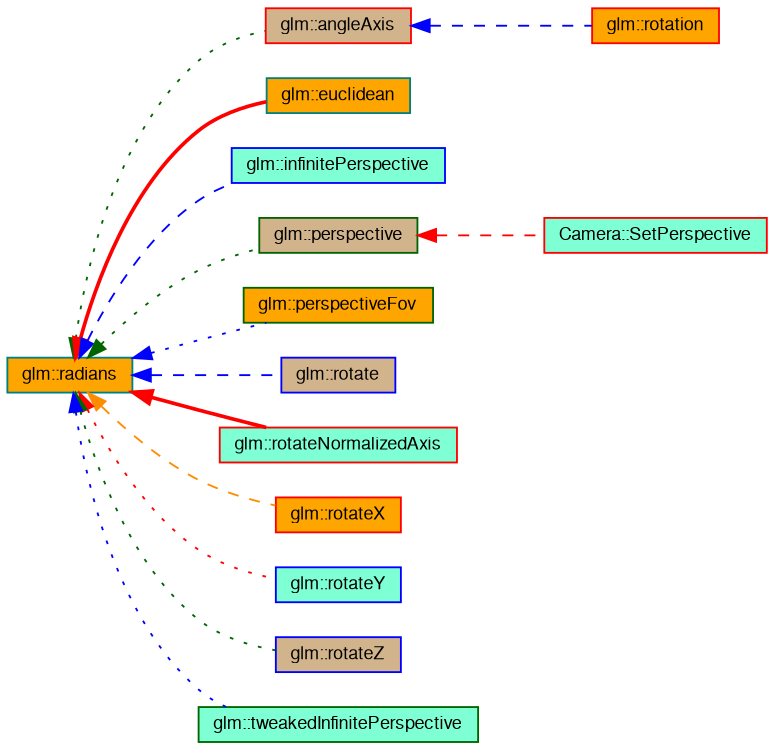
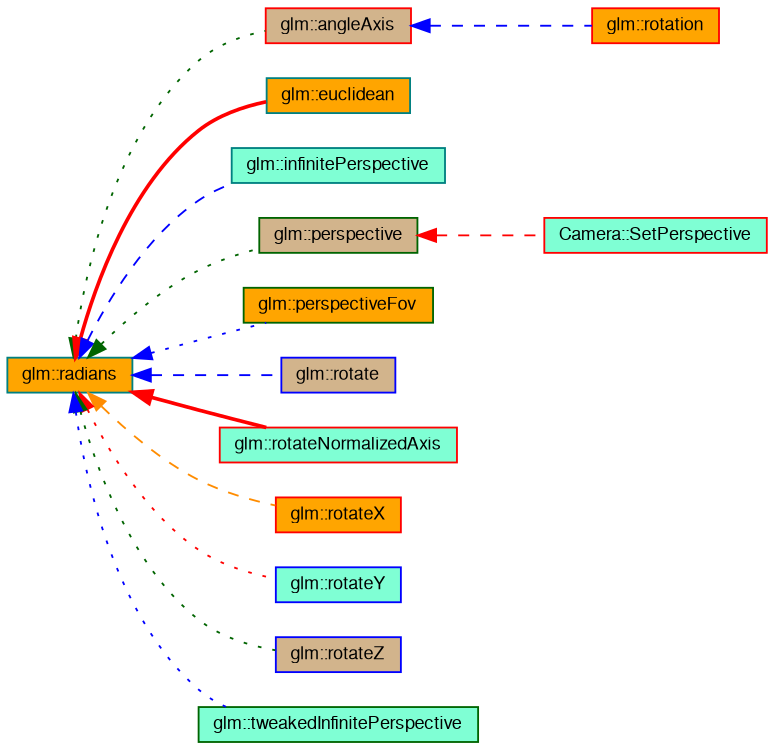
(338, 166) -> (338, 166)
